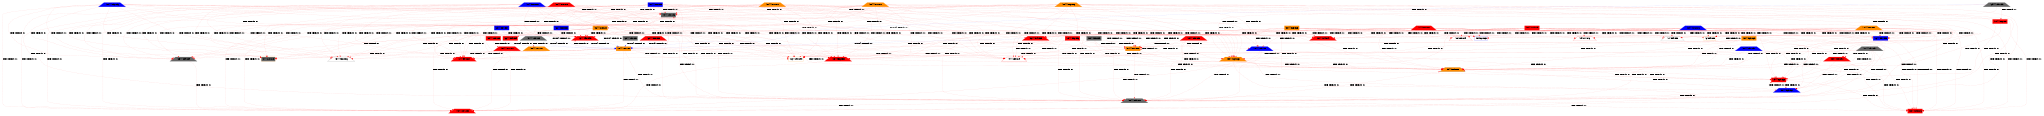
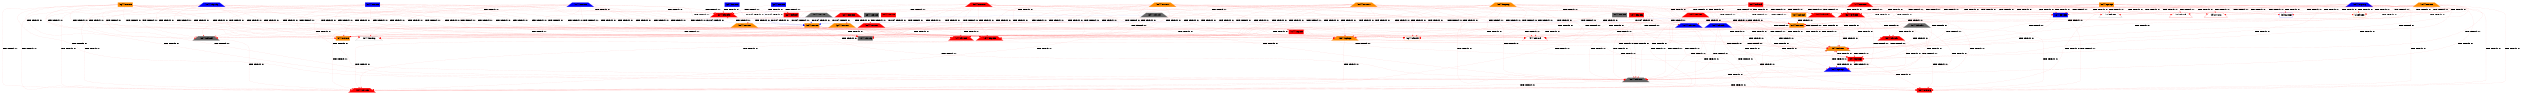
none -> (842, 25)
(626, 27) -> (353, 34)
(268, 59) -> (343, 38)
